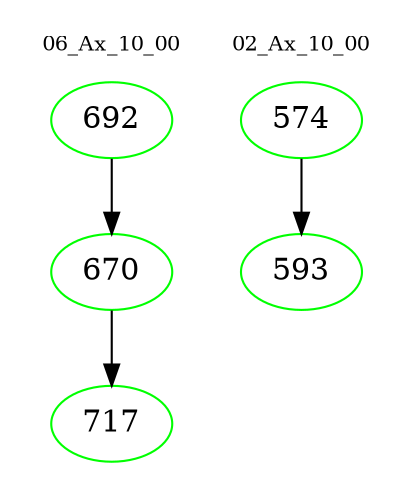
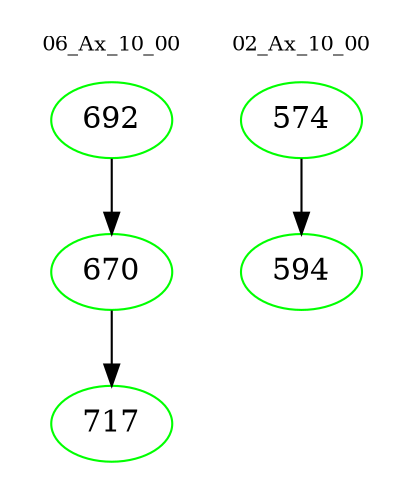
(301, 272) -> (301, 272)
